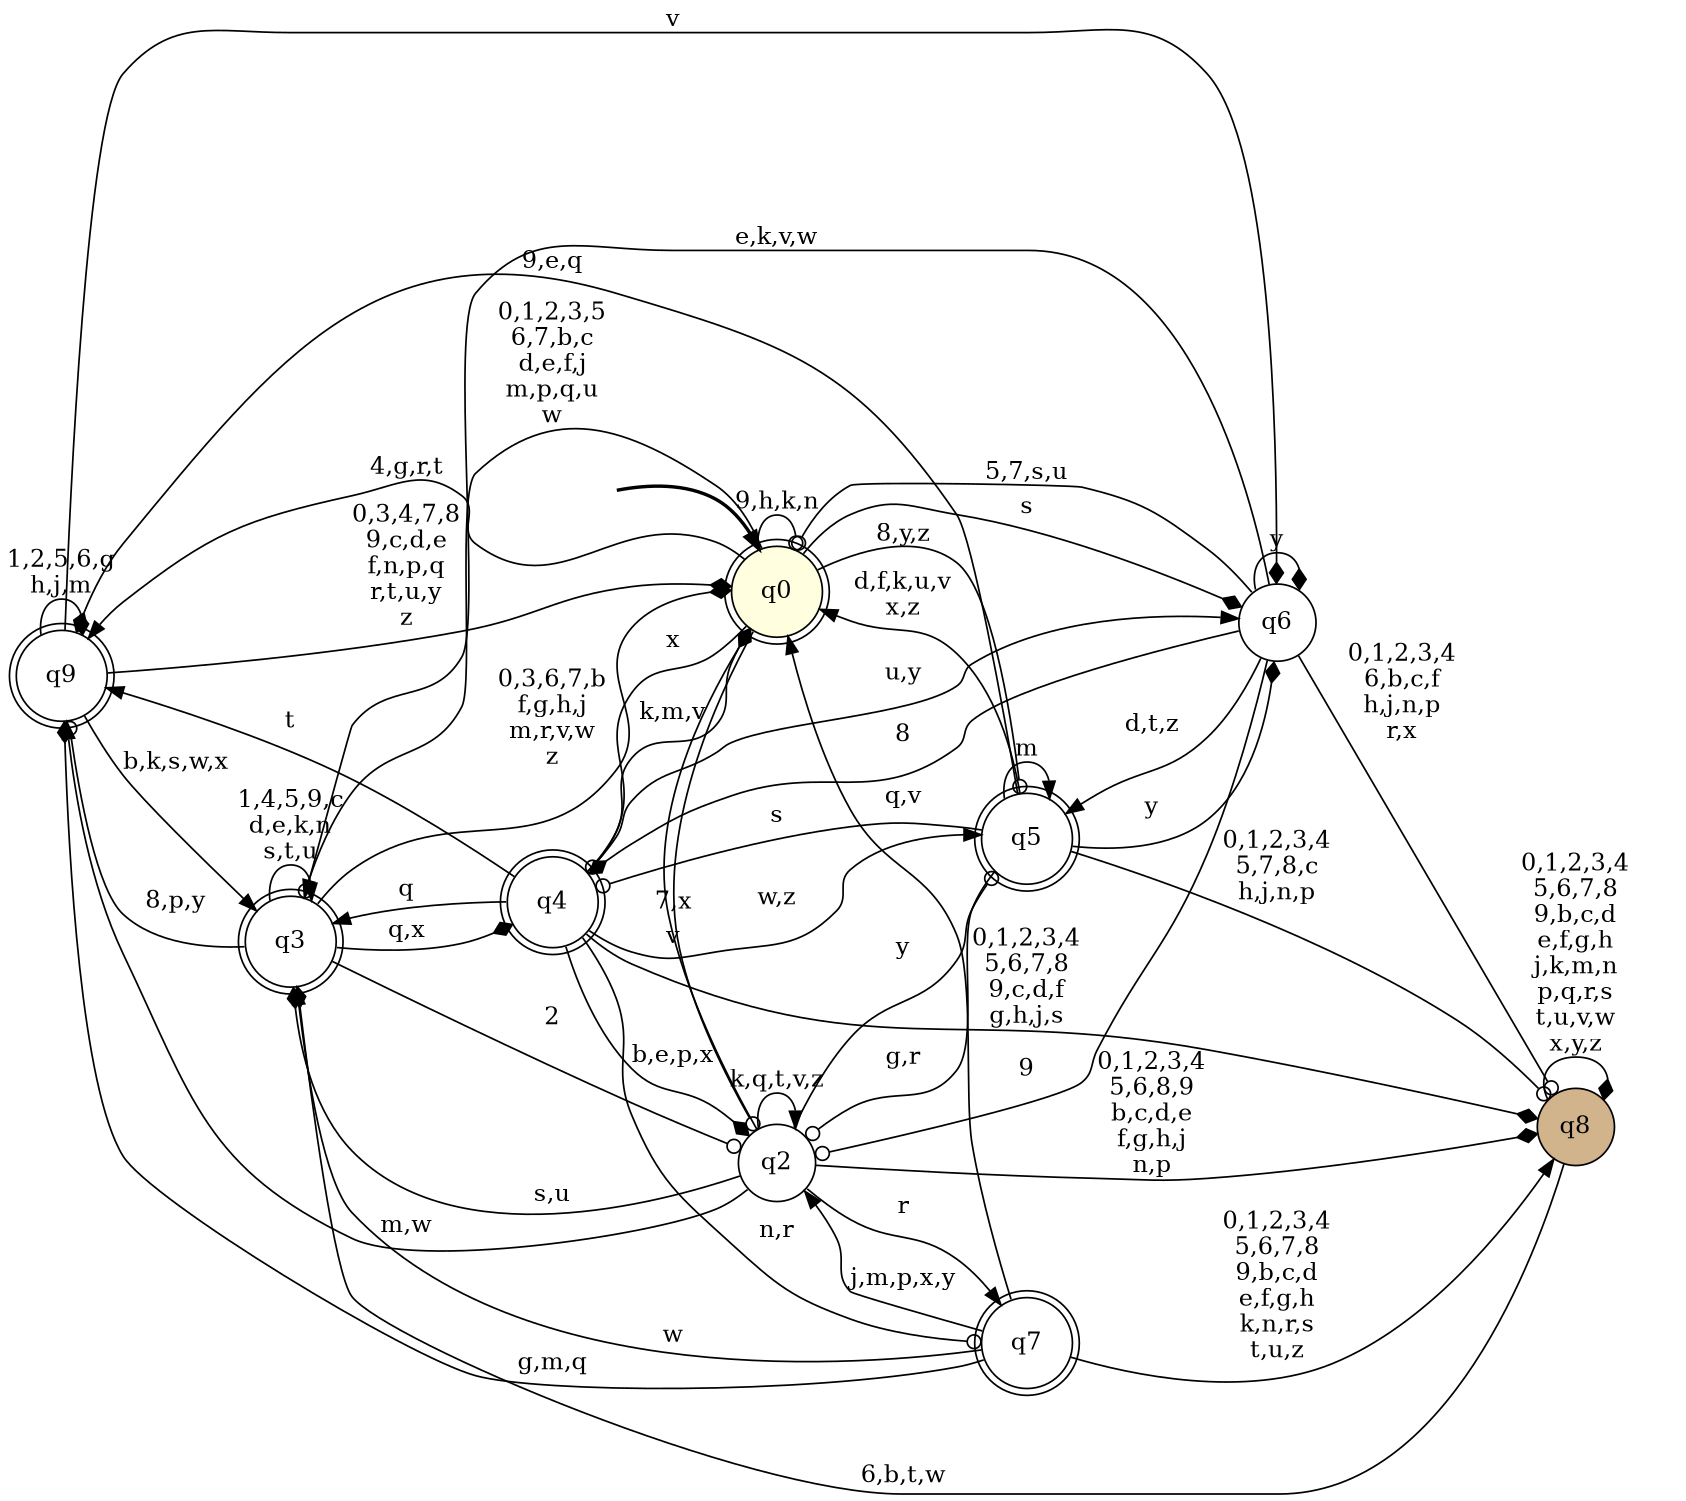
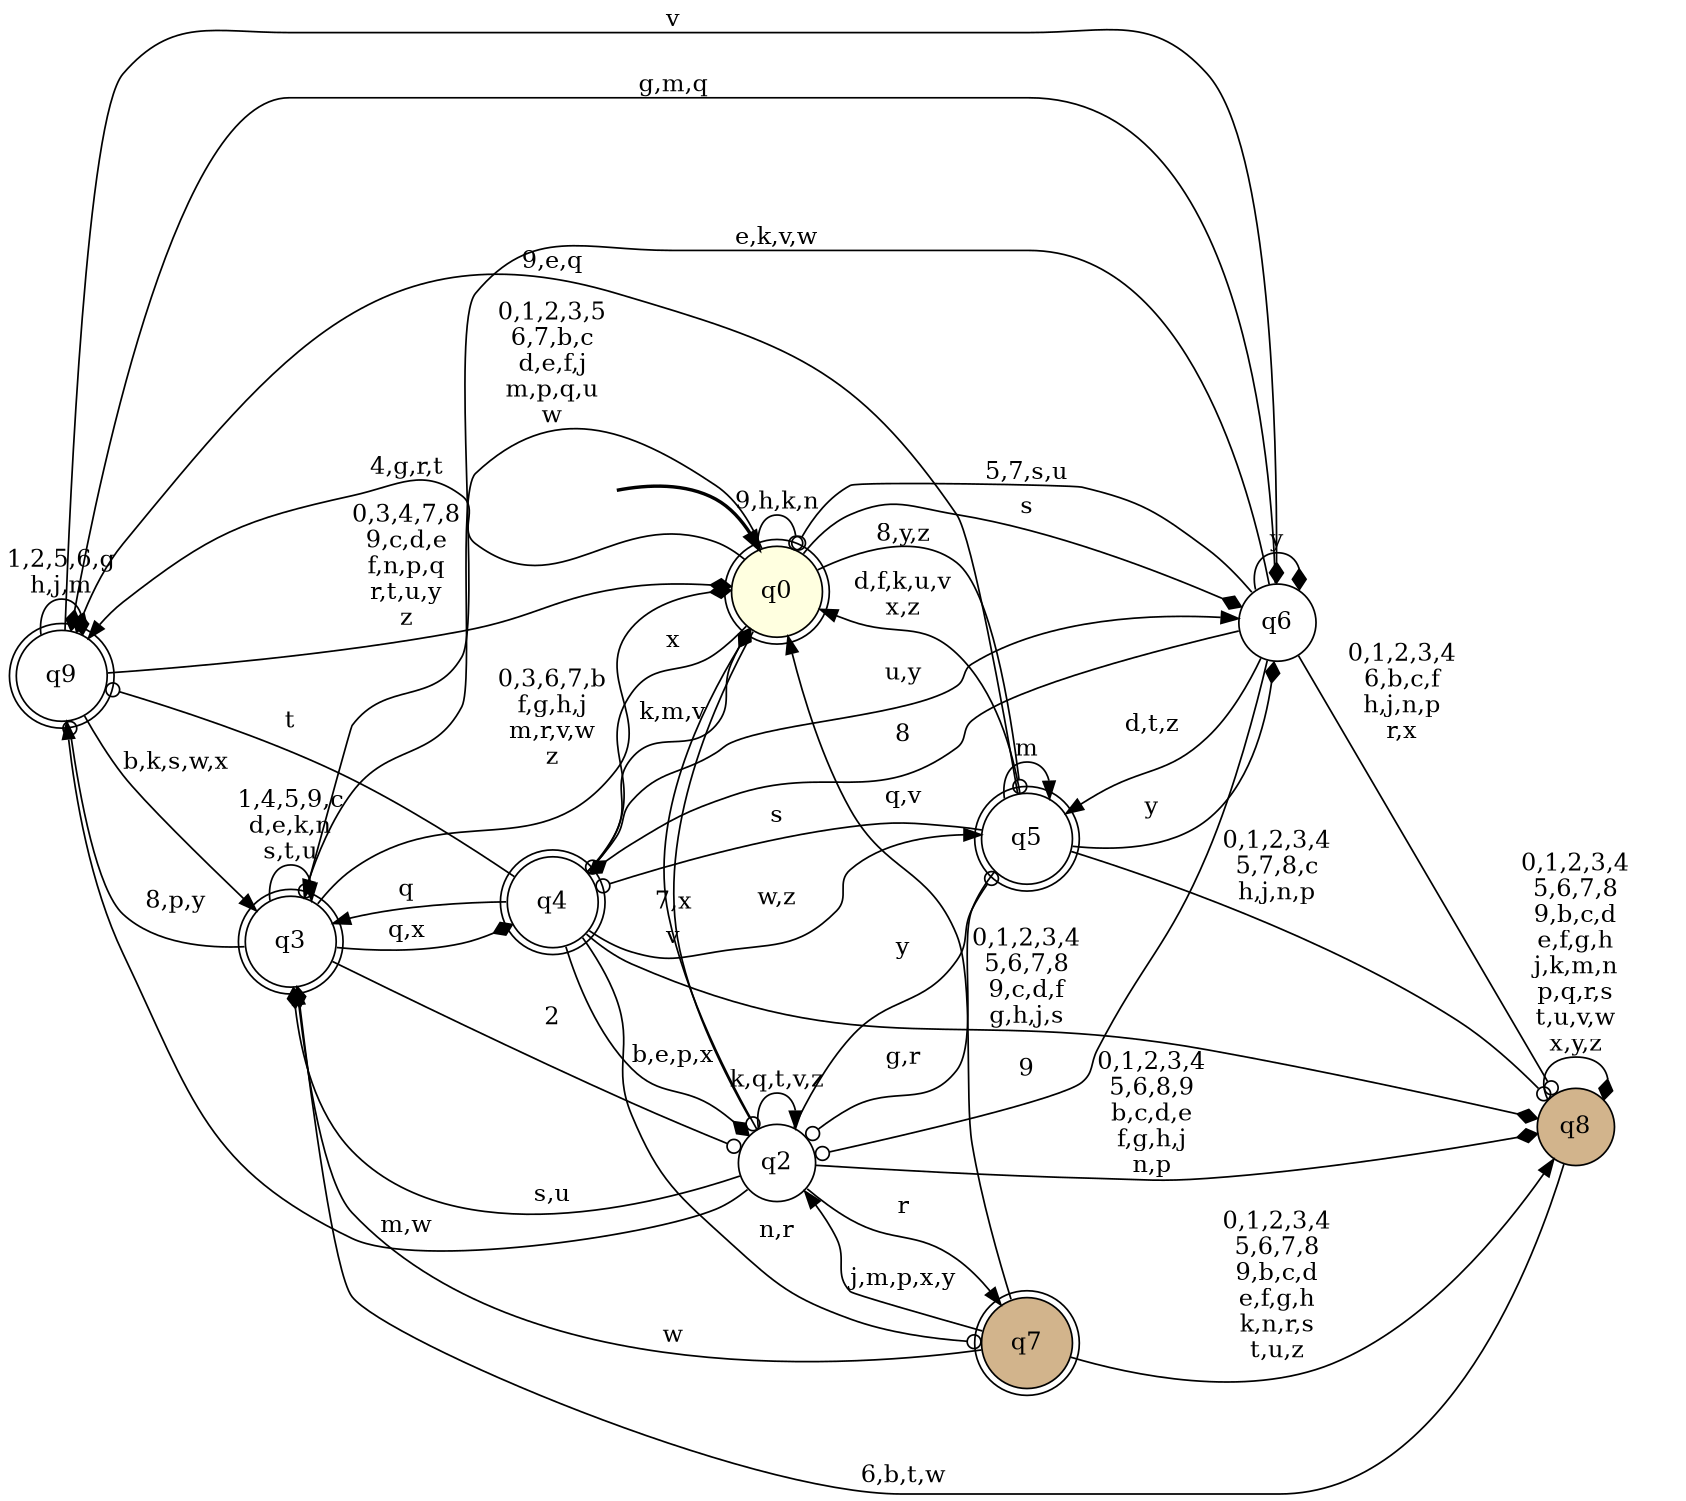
(325, 767) -> (325, 767)
(330, 1303) -> (669, 98)
(1027, 1343) -> (1027, 1343)
